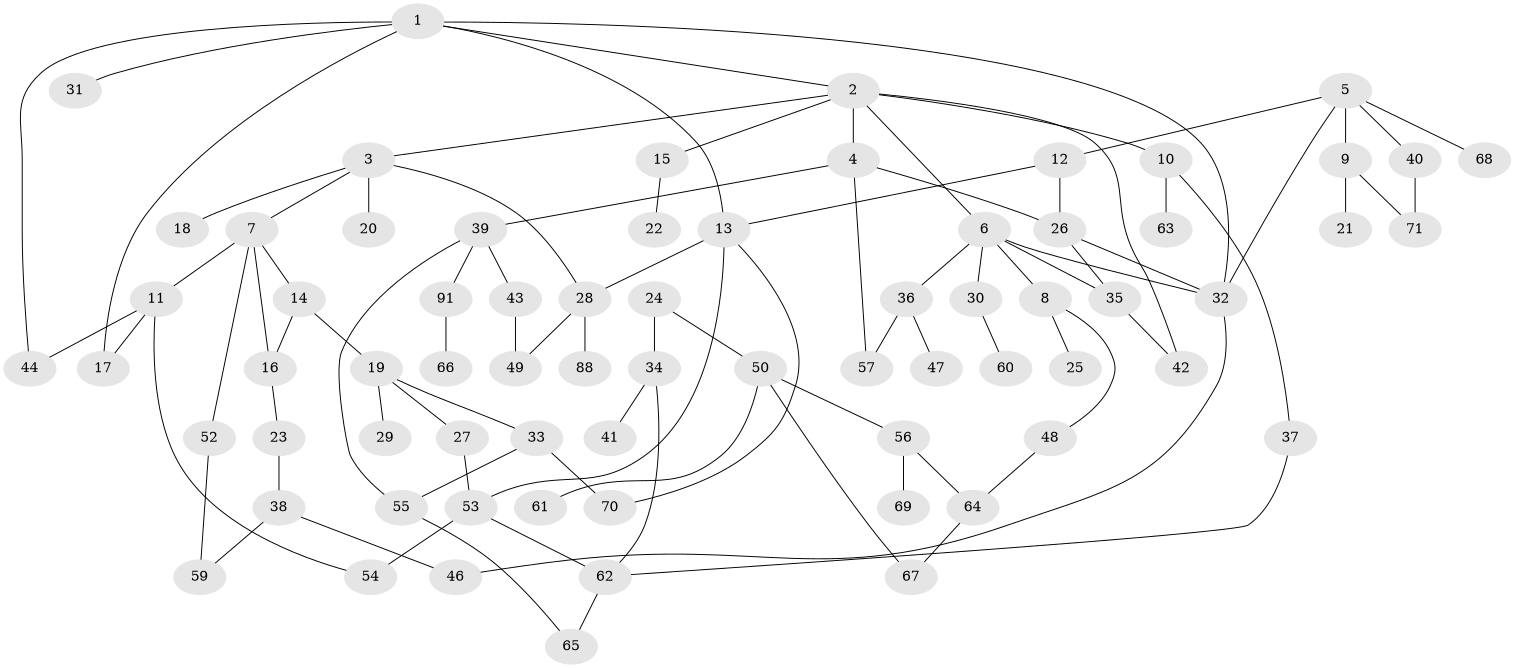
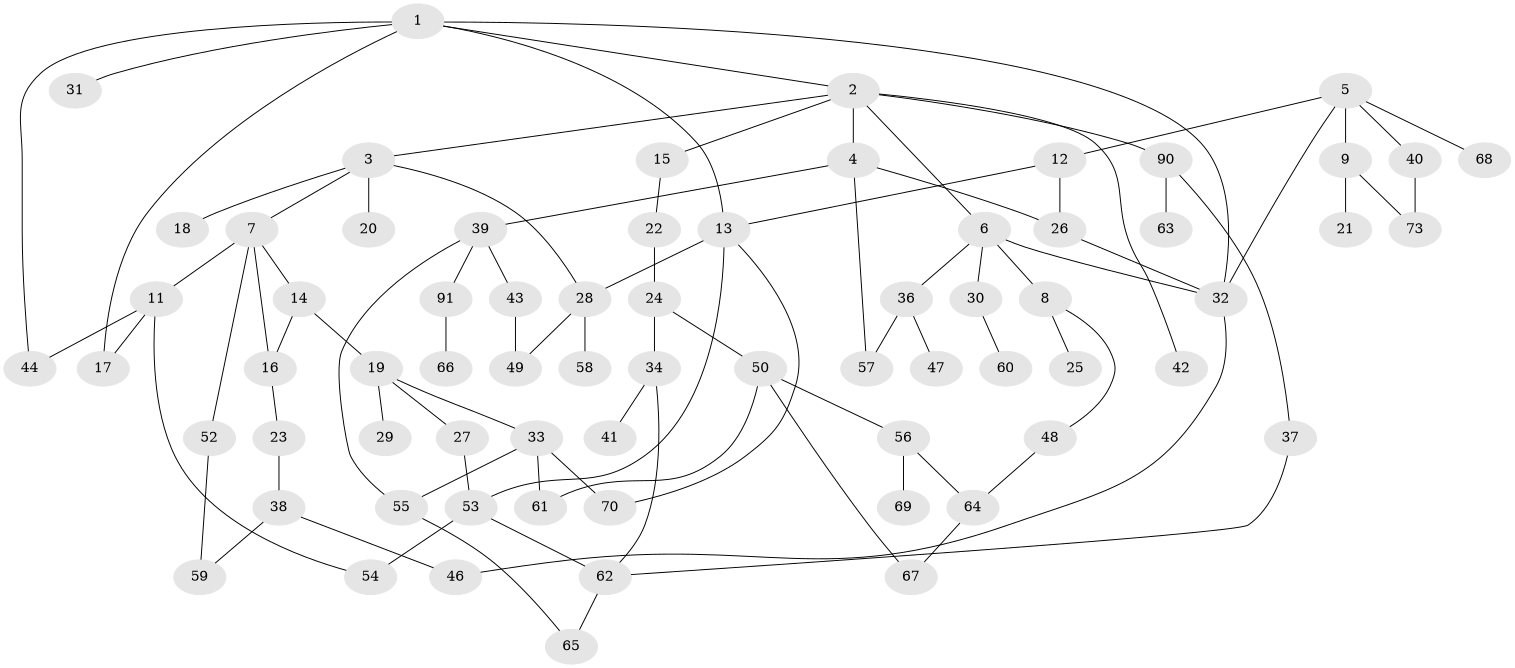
(1166, 160) -> (1166, 160)
(1415, 230) -> (1415, 230)
none -> (654, 258)
(1115, 299) -> none
(585, 369) -> (585, 369)
none -> (539, 473)
